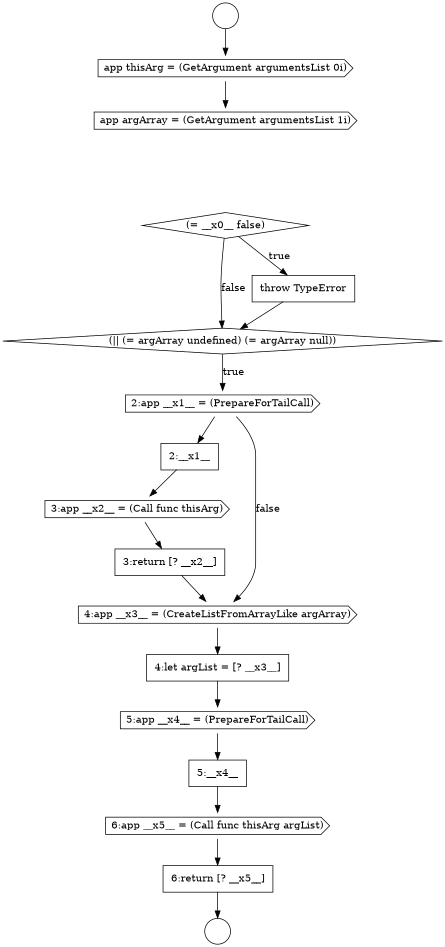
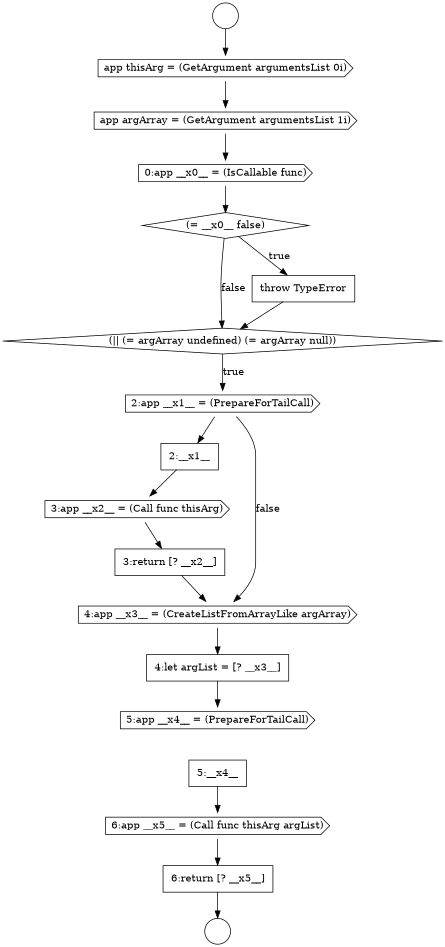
none -> (226, 173)
(218, 743) -> none
